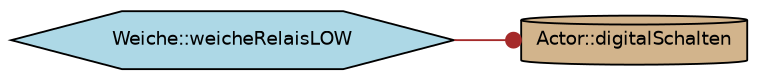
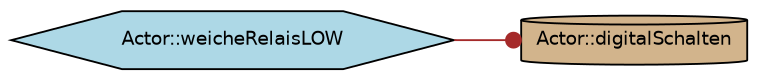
(233, 40) -> (233, 40)
